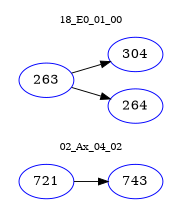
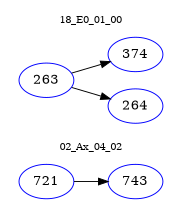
(135, 54) -> (135, 54)
